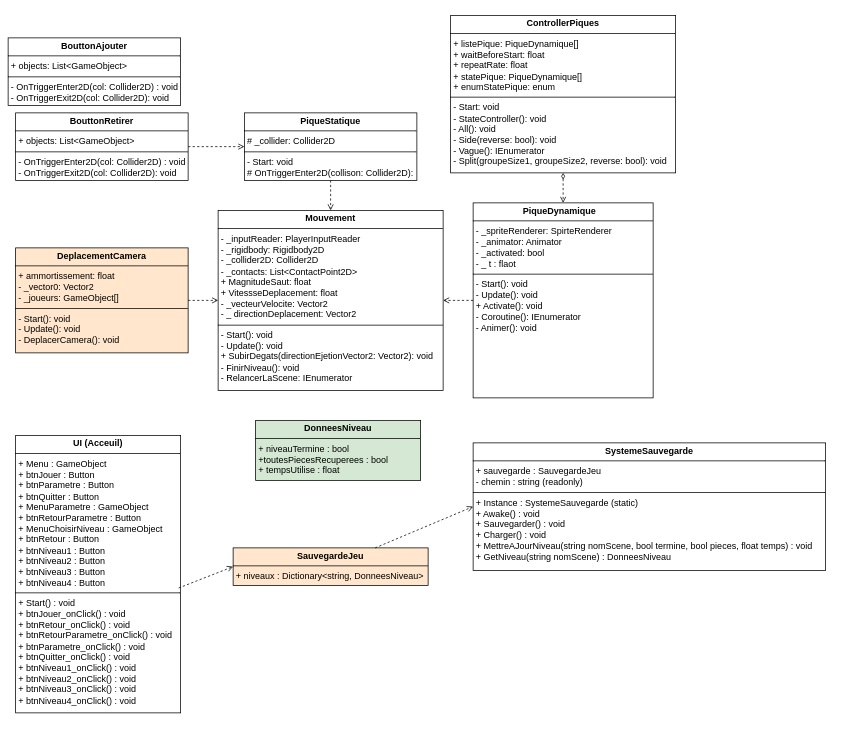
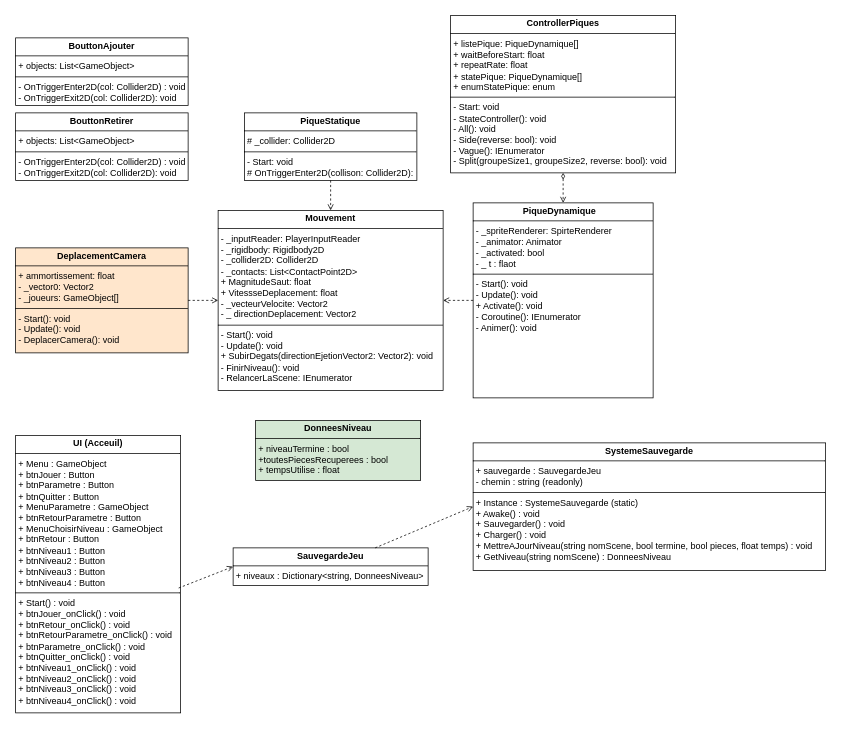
(94, 72) -> (102, 72)
(215, 147) -> none
(330, 567) -> (330, 567)
